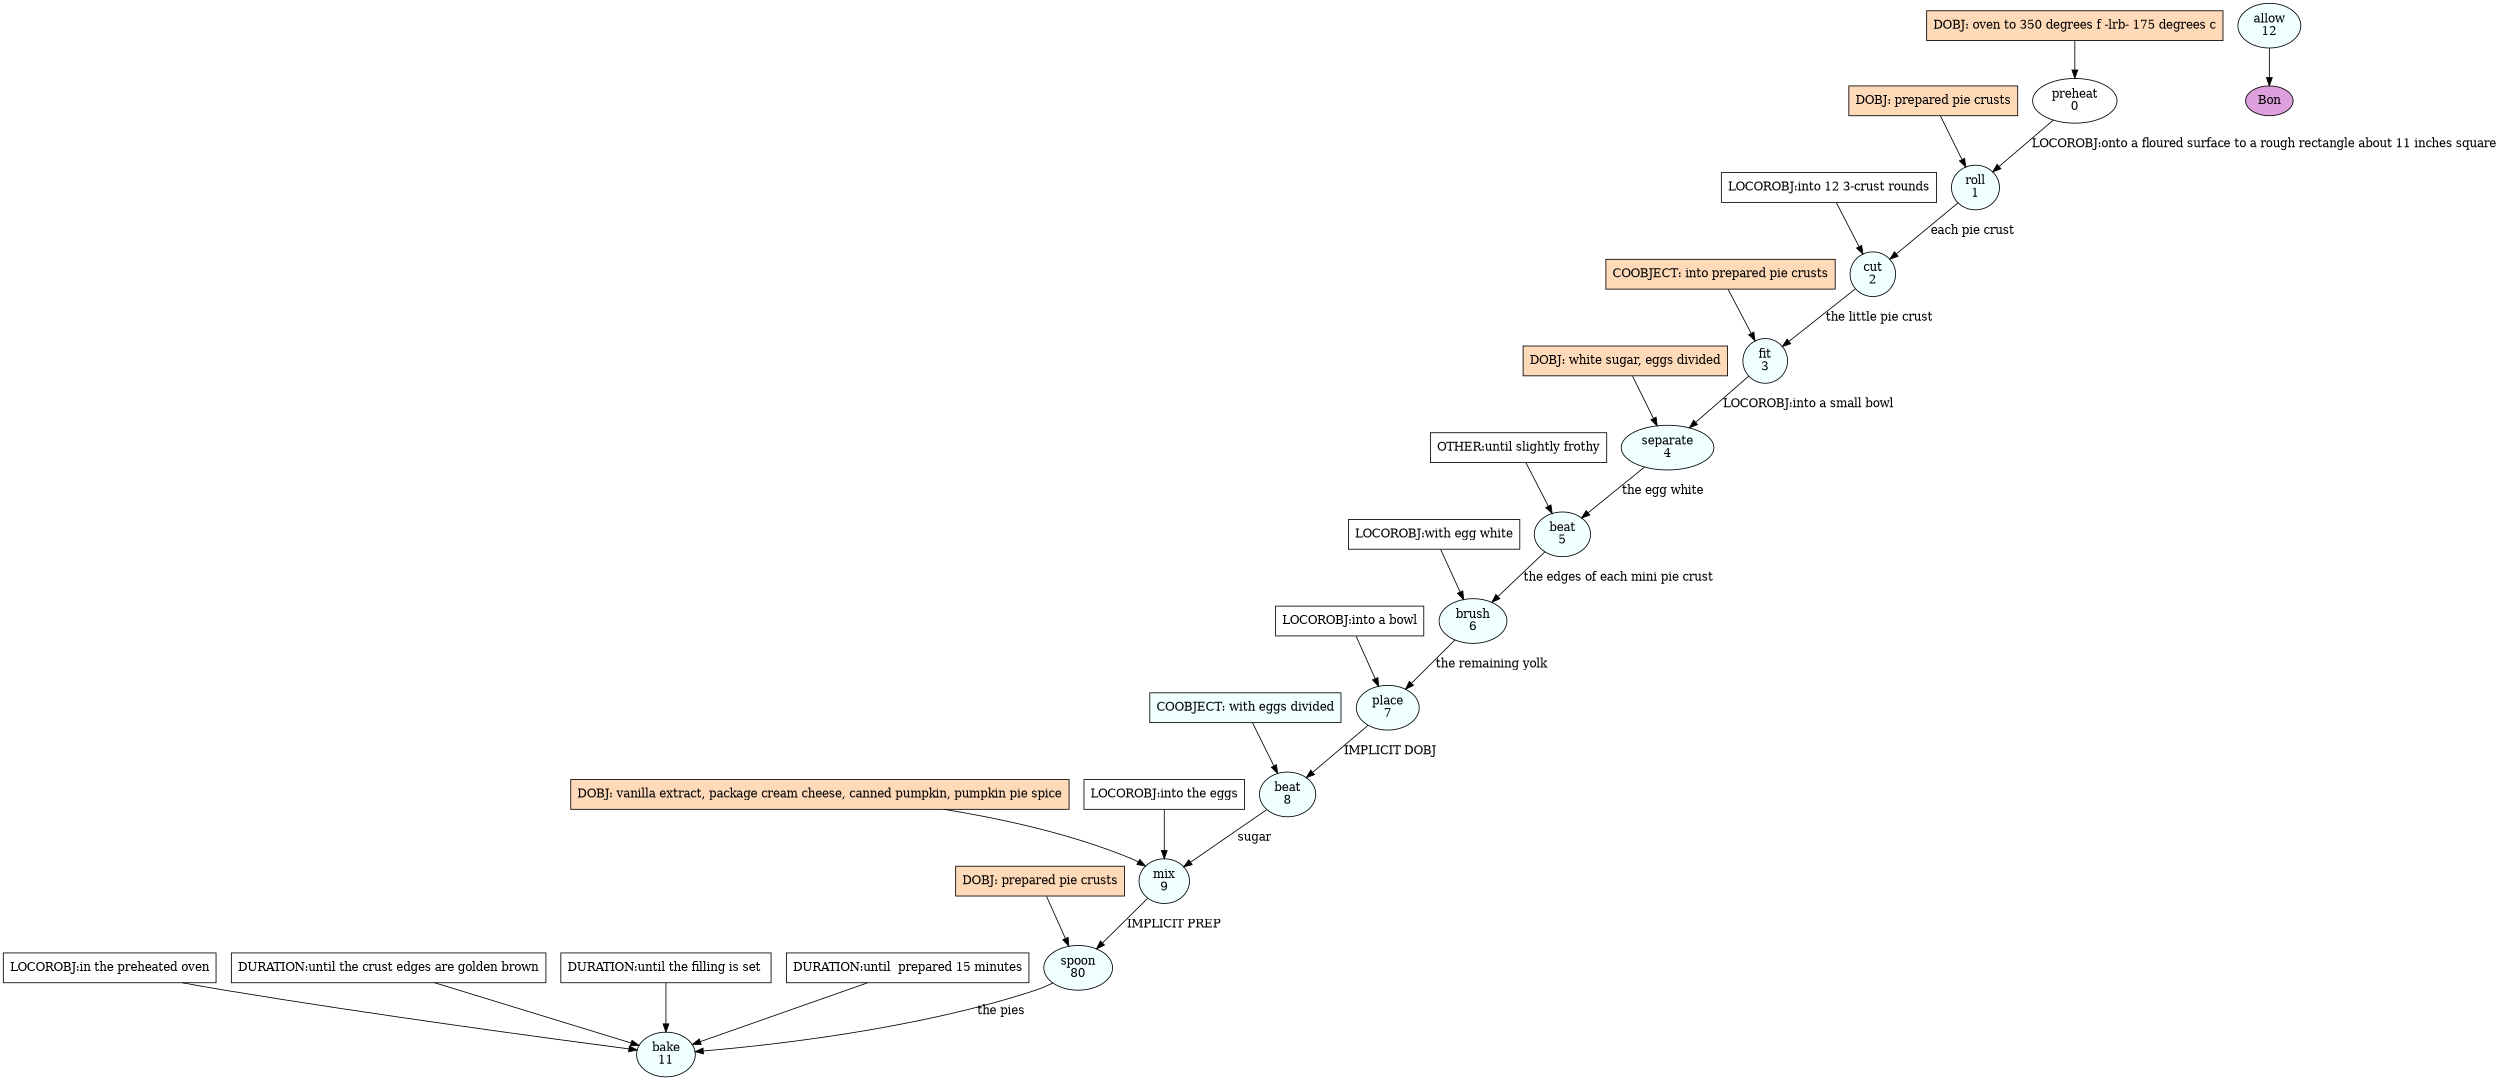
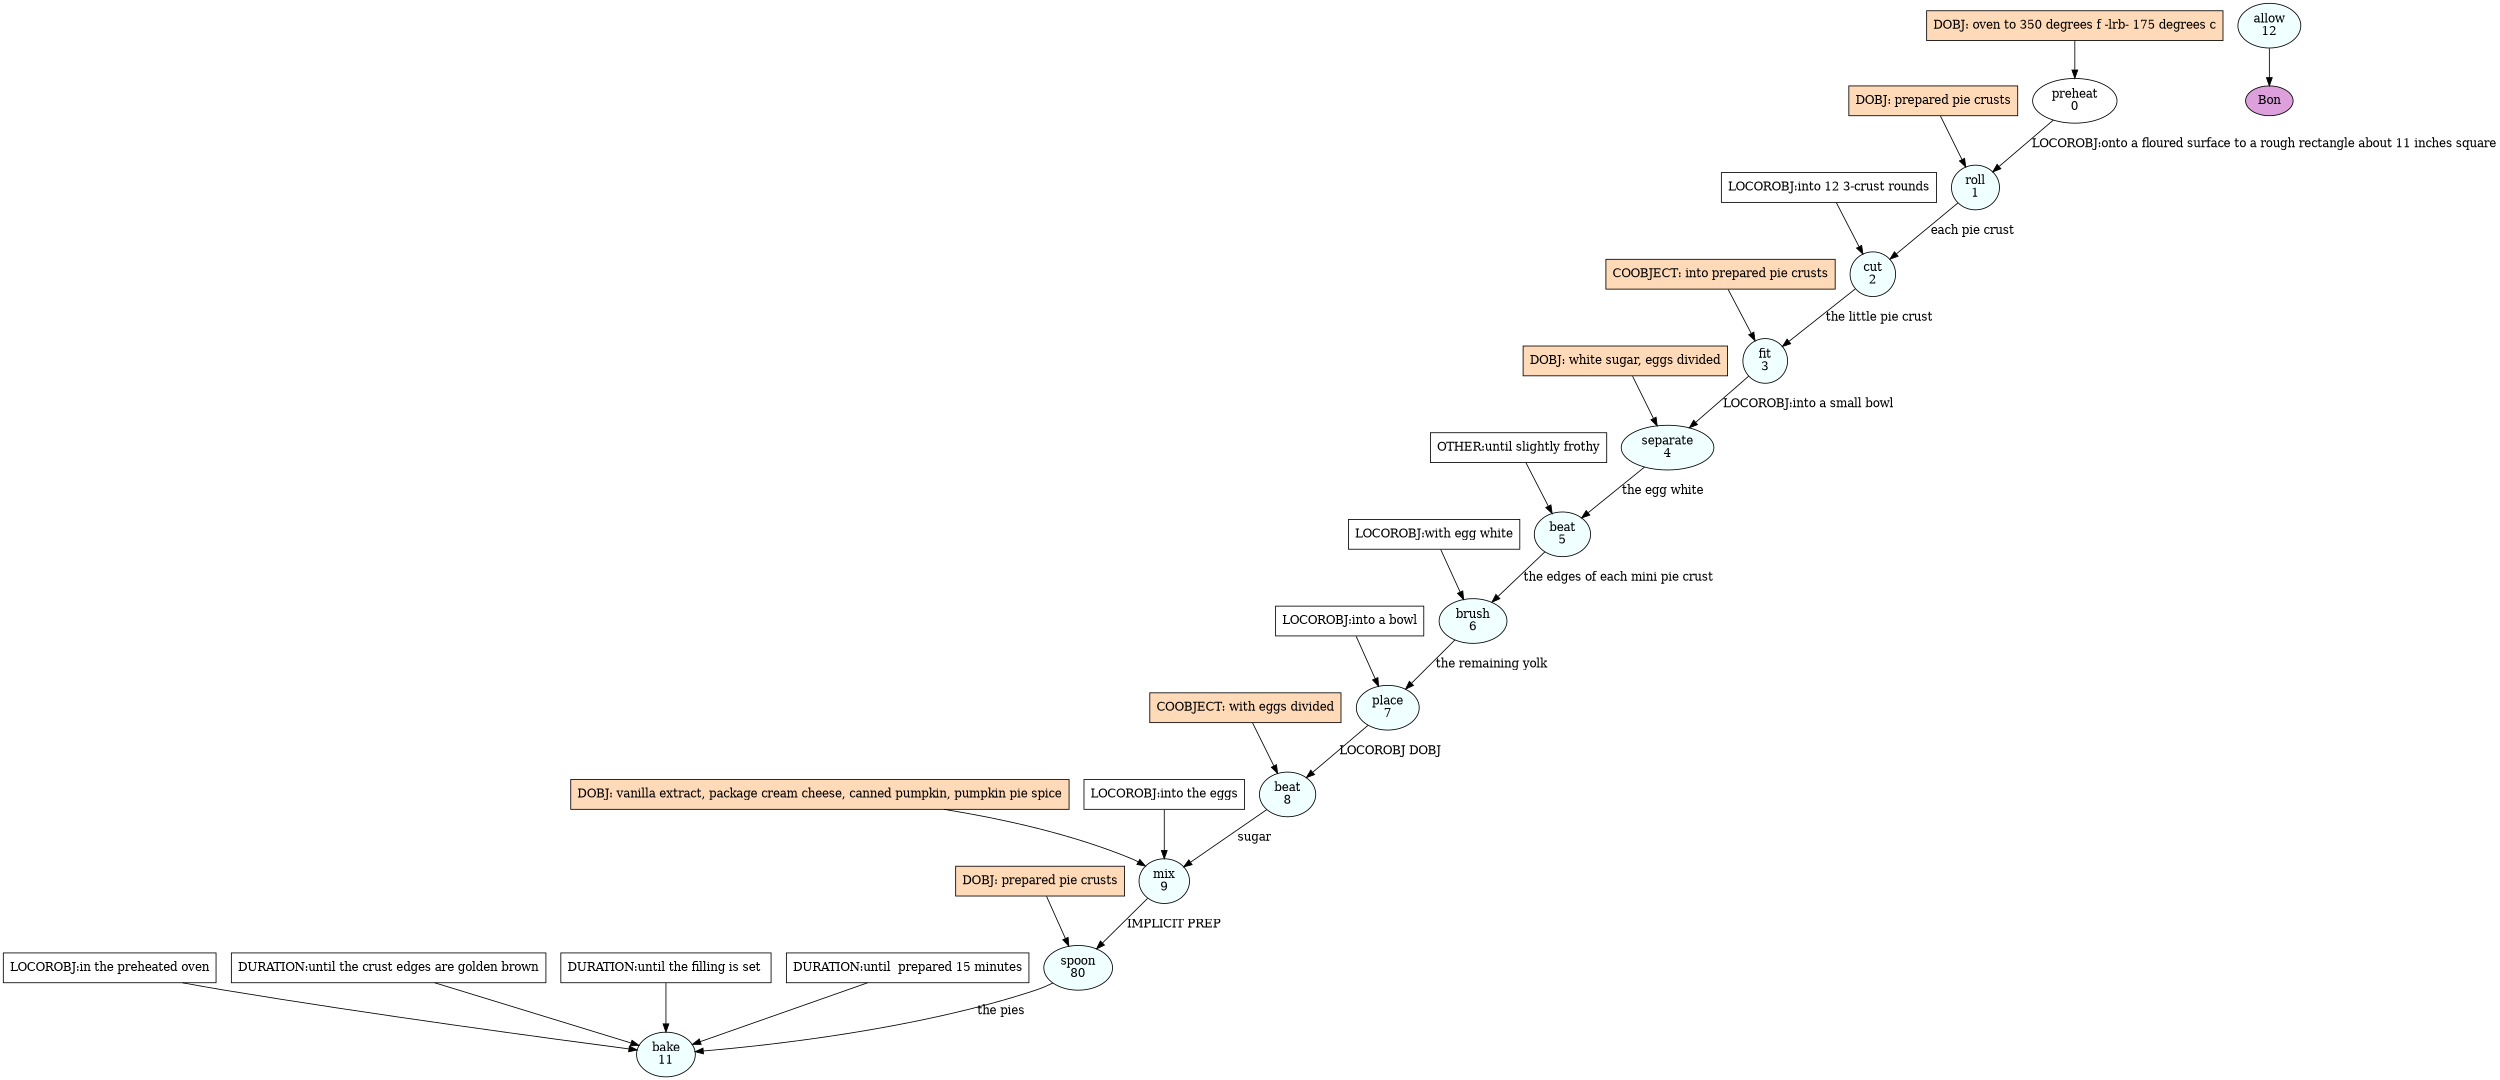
(1245, 708) -> (1245, 708)
(1390, 751) -> (1390, 751)
